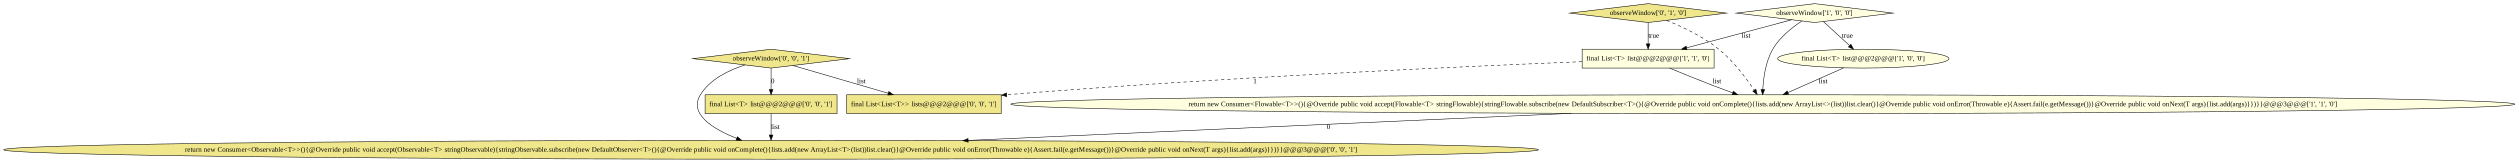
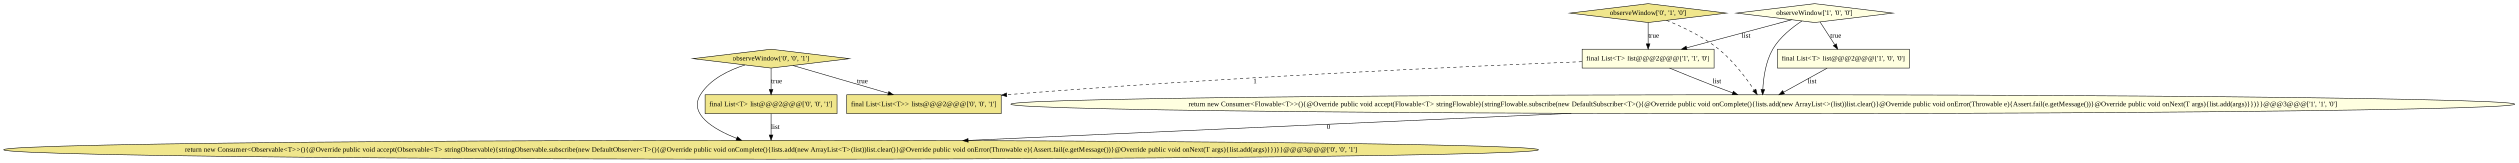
(1863, 59) -> (1843, 59)
(773, 81) -> (777, 81)
(861, 81) -> (863, 81)
